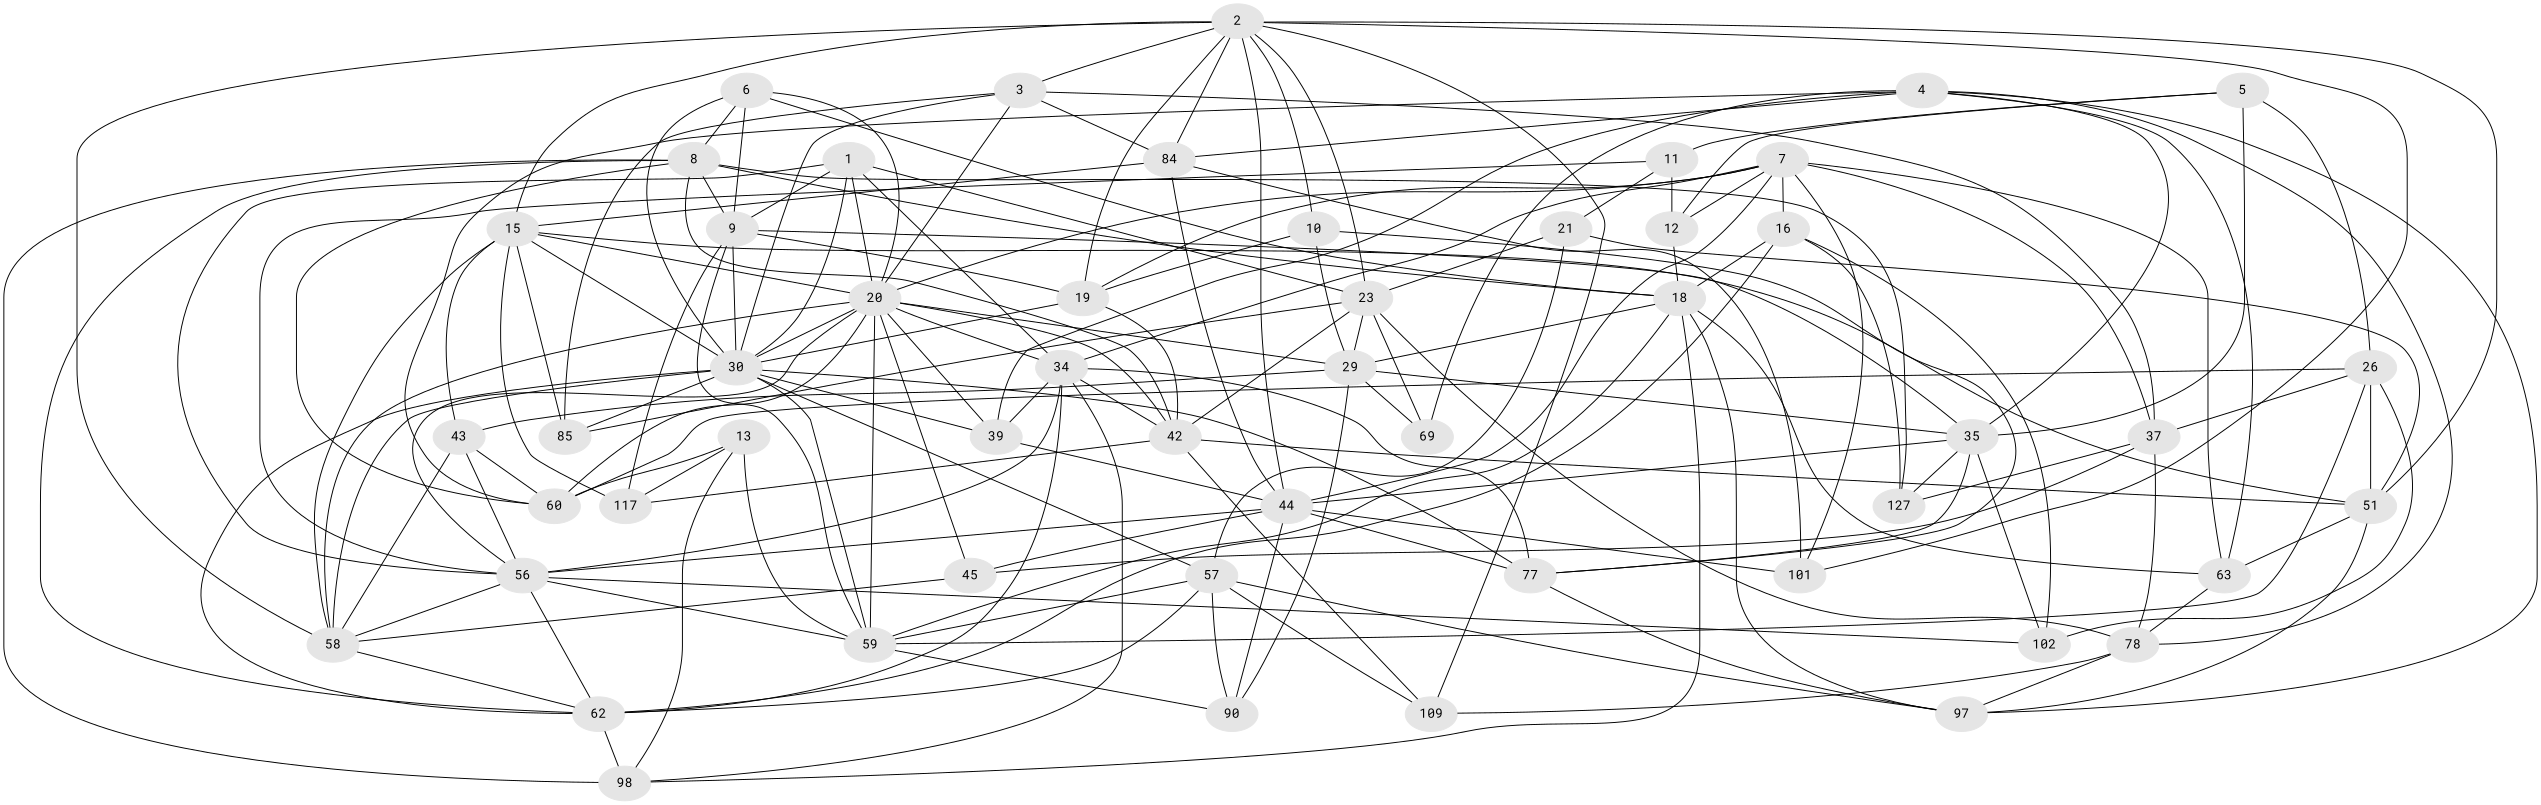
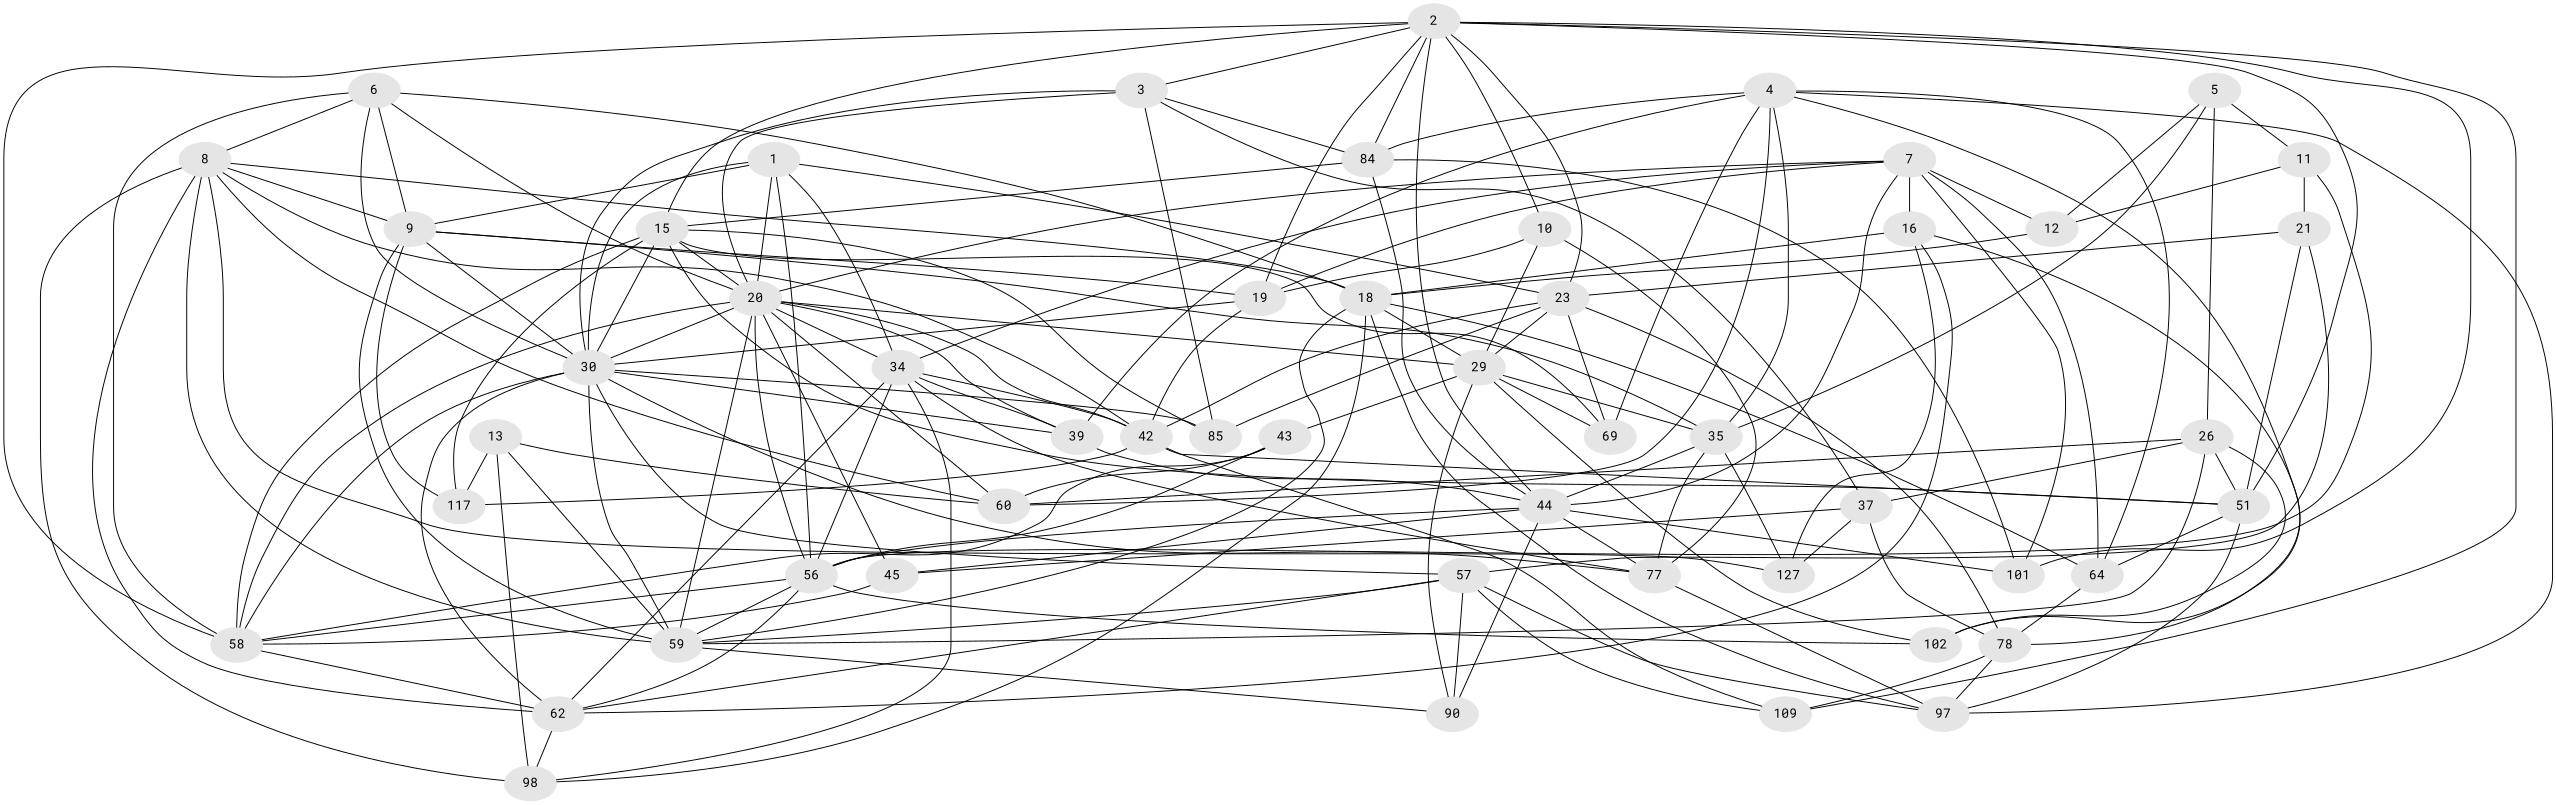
(2020, 241) -> none
none -> (114, 306)
(448, 323) -> (1139, 258)
none -> (284, 530)
(2008, 541) -> (1683, 544)
(2224, 576) -> (2097, 576)
